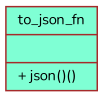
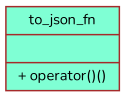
(47, 76) -> (63, 76)
